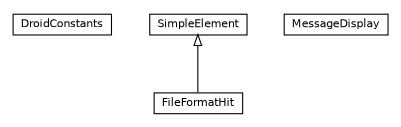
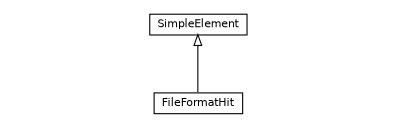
(62, 24) -> none
(336, 24) -> none
